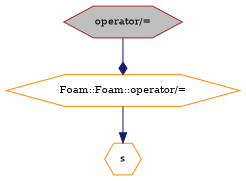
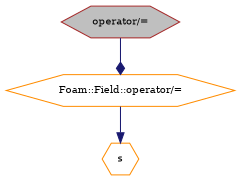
(123, 91) -> (120, 91)
